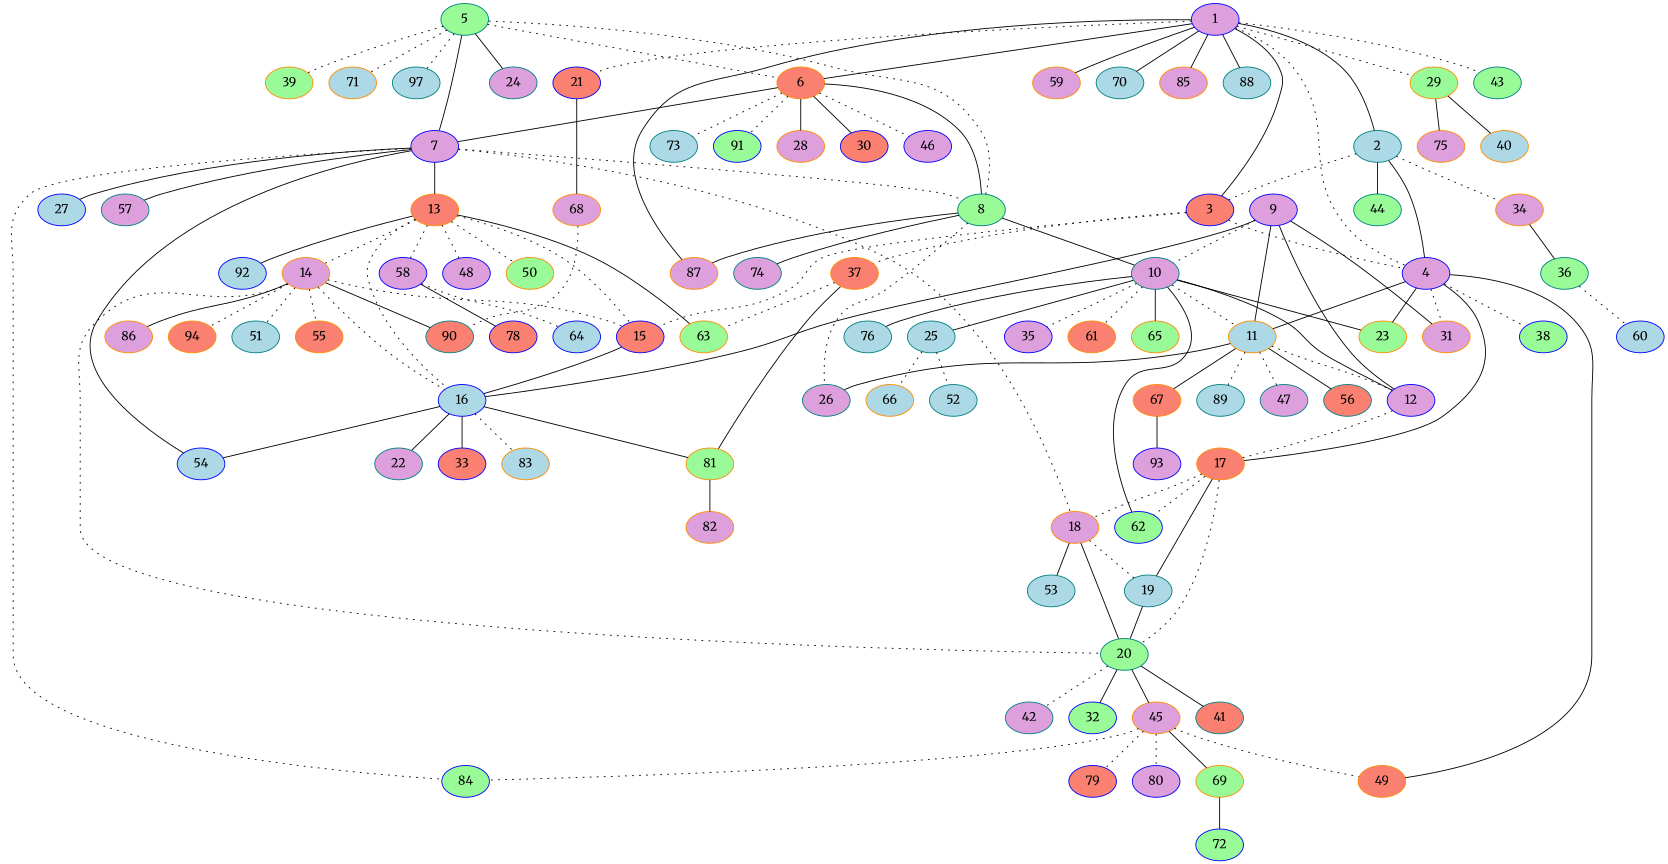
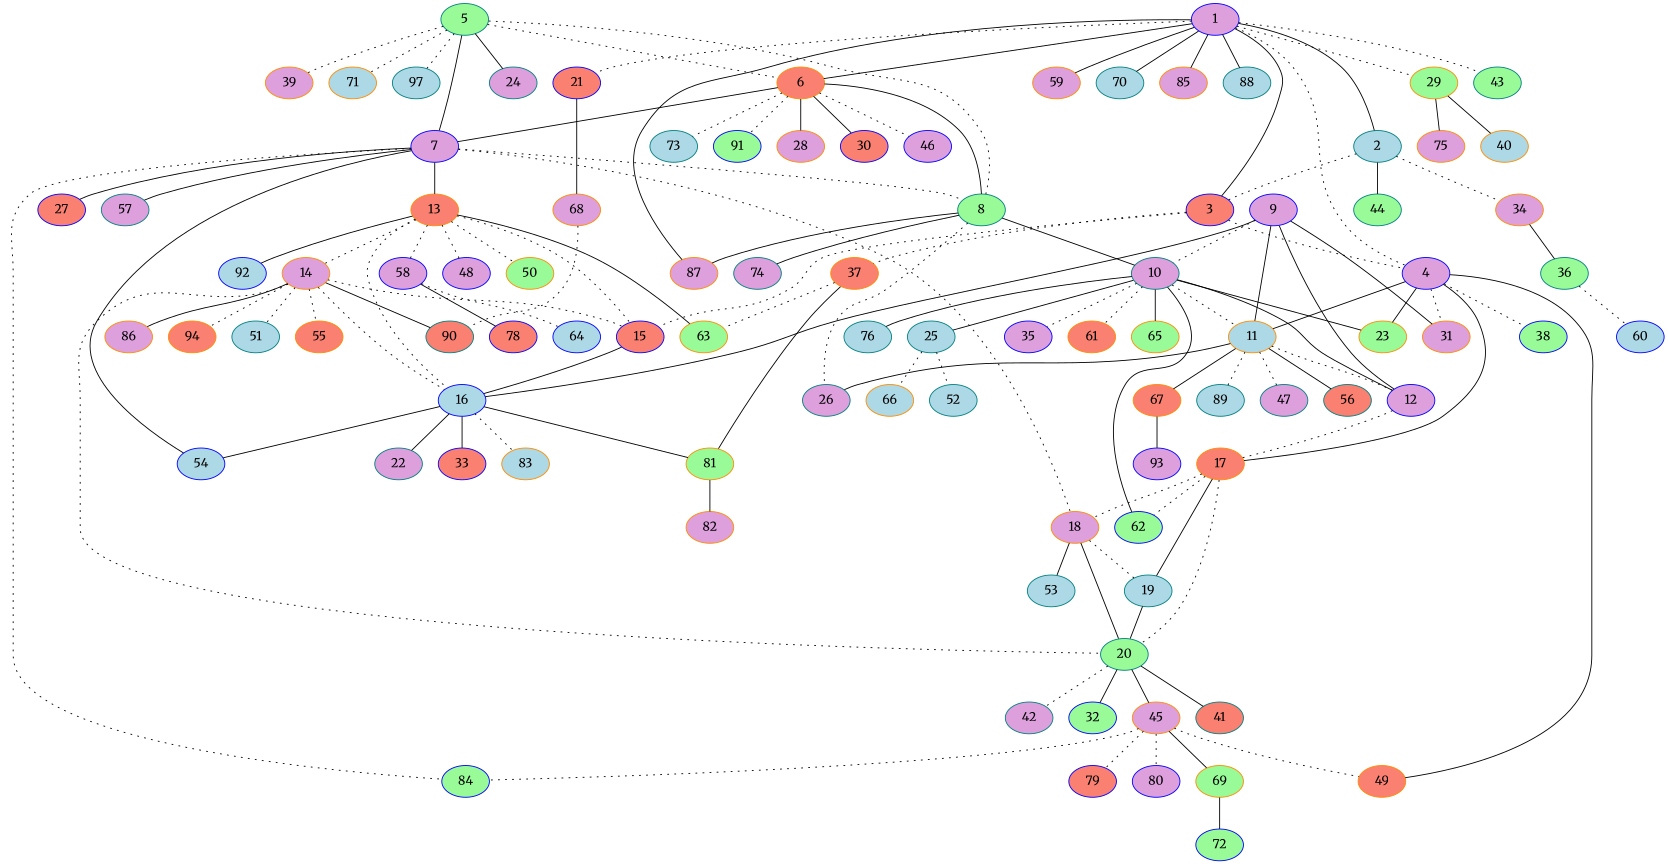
(289, 83) -> (289, 83)
(1414, 206) -> none
(62, 210) -> (62, 210)
